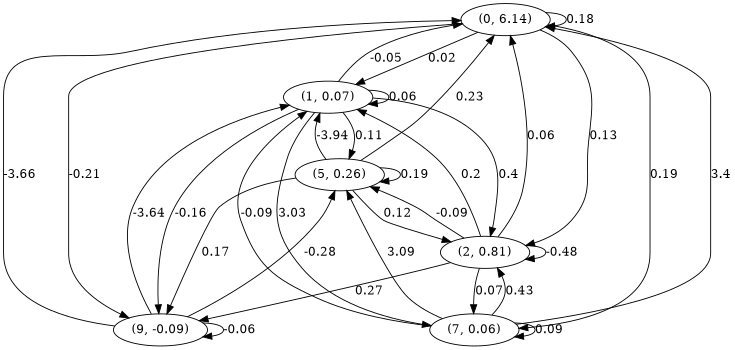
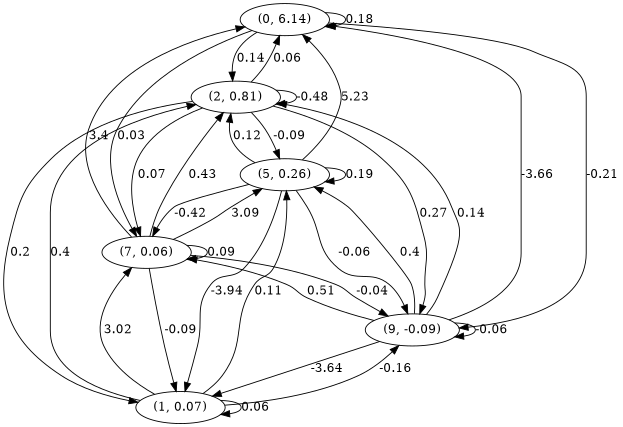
(390, 42) -> none
(421, 57) -> none
(470, 97) -> (355, 97)
(604, 136) -> (251, 58)
none -> (428, 171)
(664, 175) -> (131, 136)
none -> (198, 198)
(292, 214) -> (118, 330)
(216, 252) -> (355, 252)
(321, 252) -> (410, 252)
none -> (290, 270)
none -> (288, 285)
